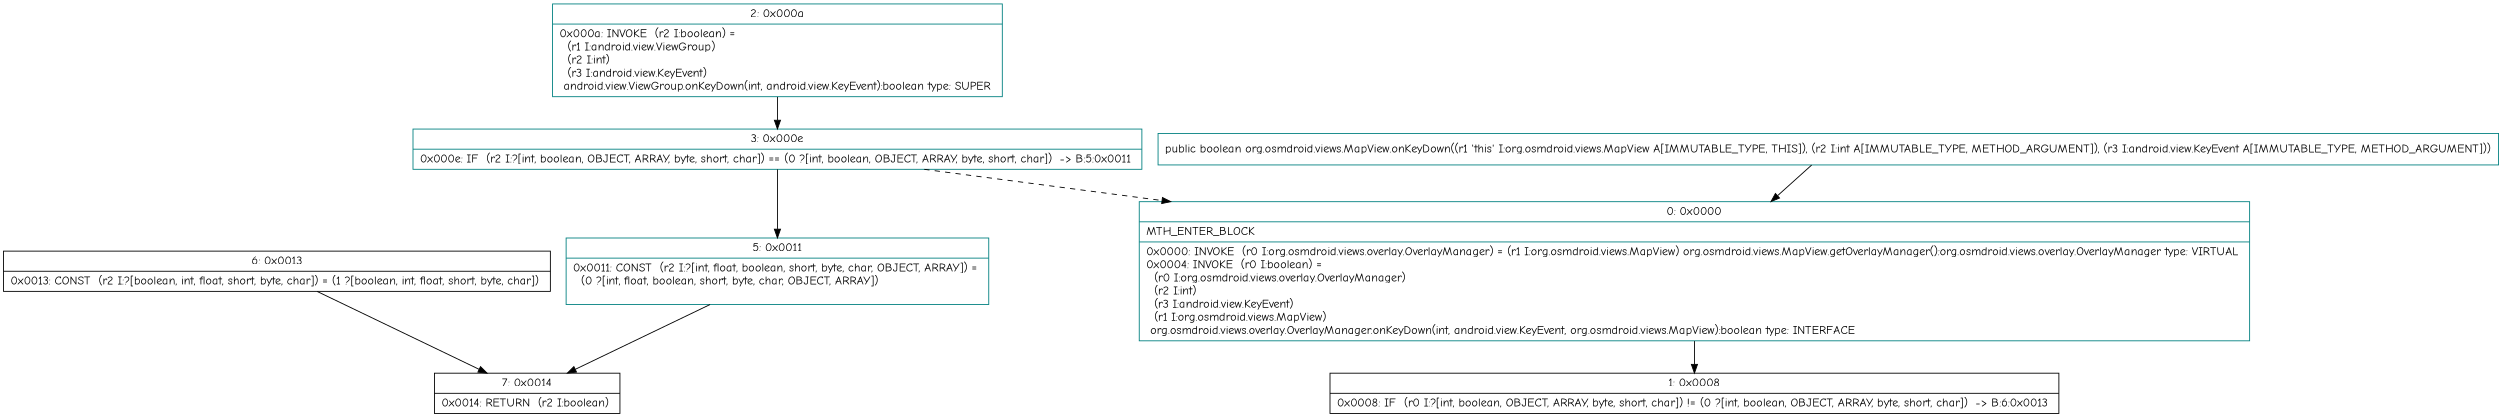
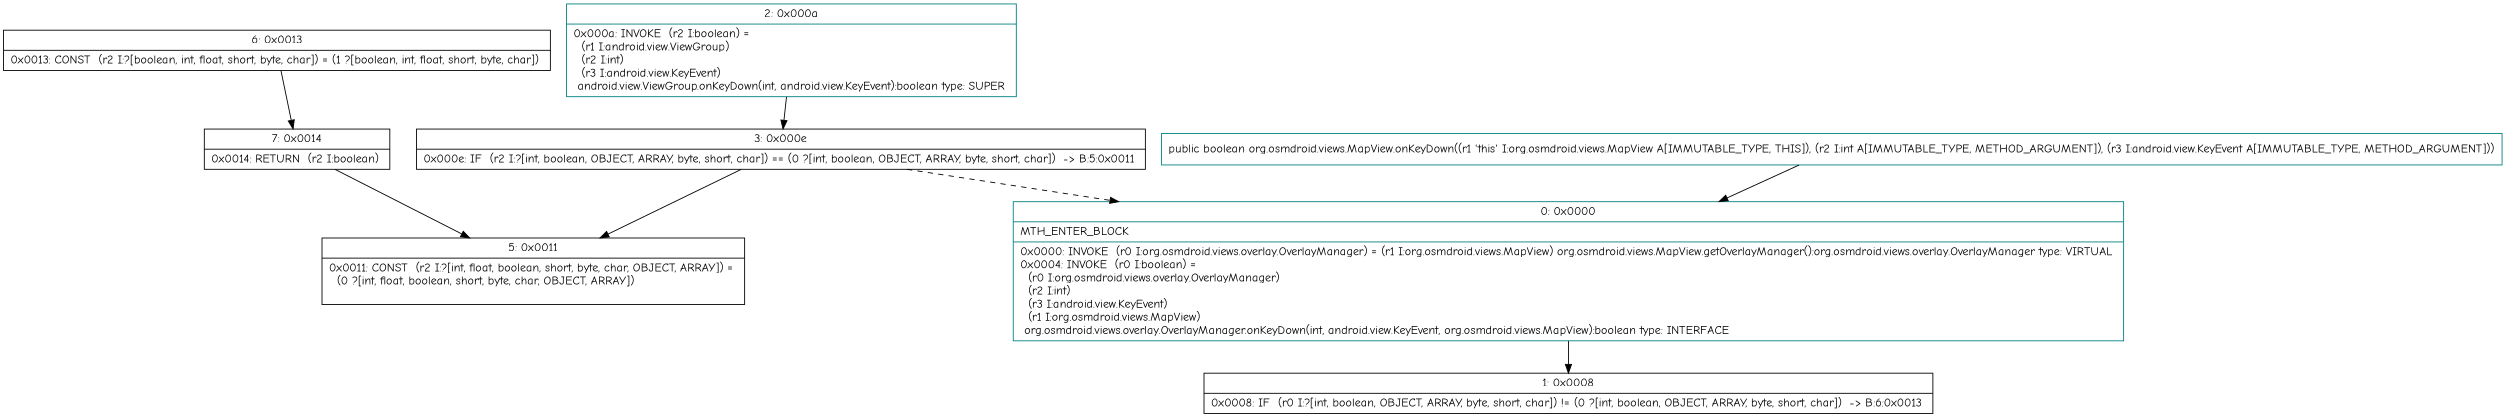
(777, 149) -> (781, 149)
(777, 271) -> (533, 271)
(643, 337) -> (398, 202)
